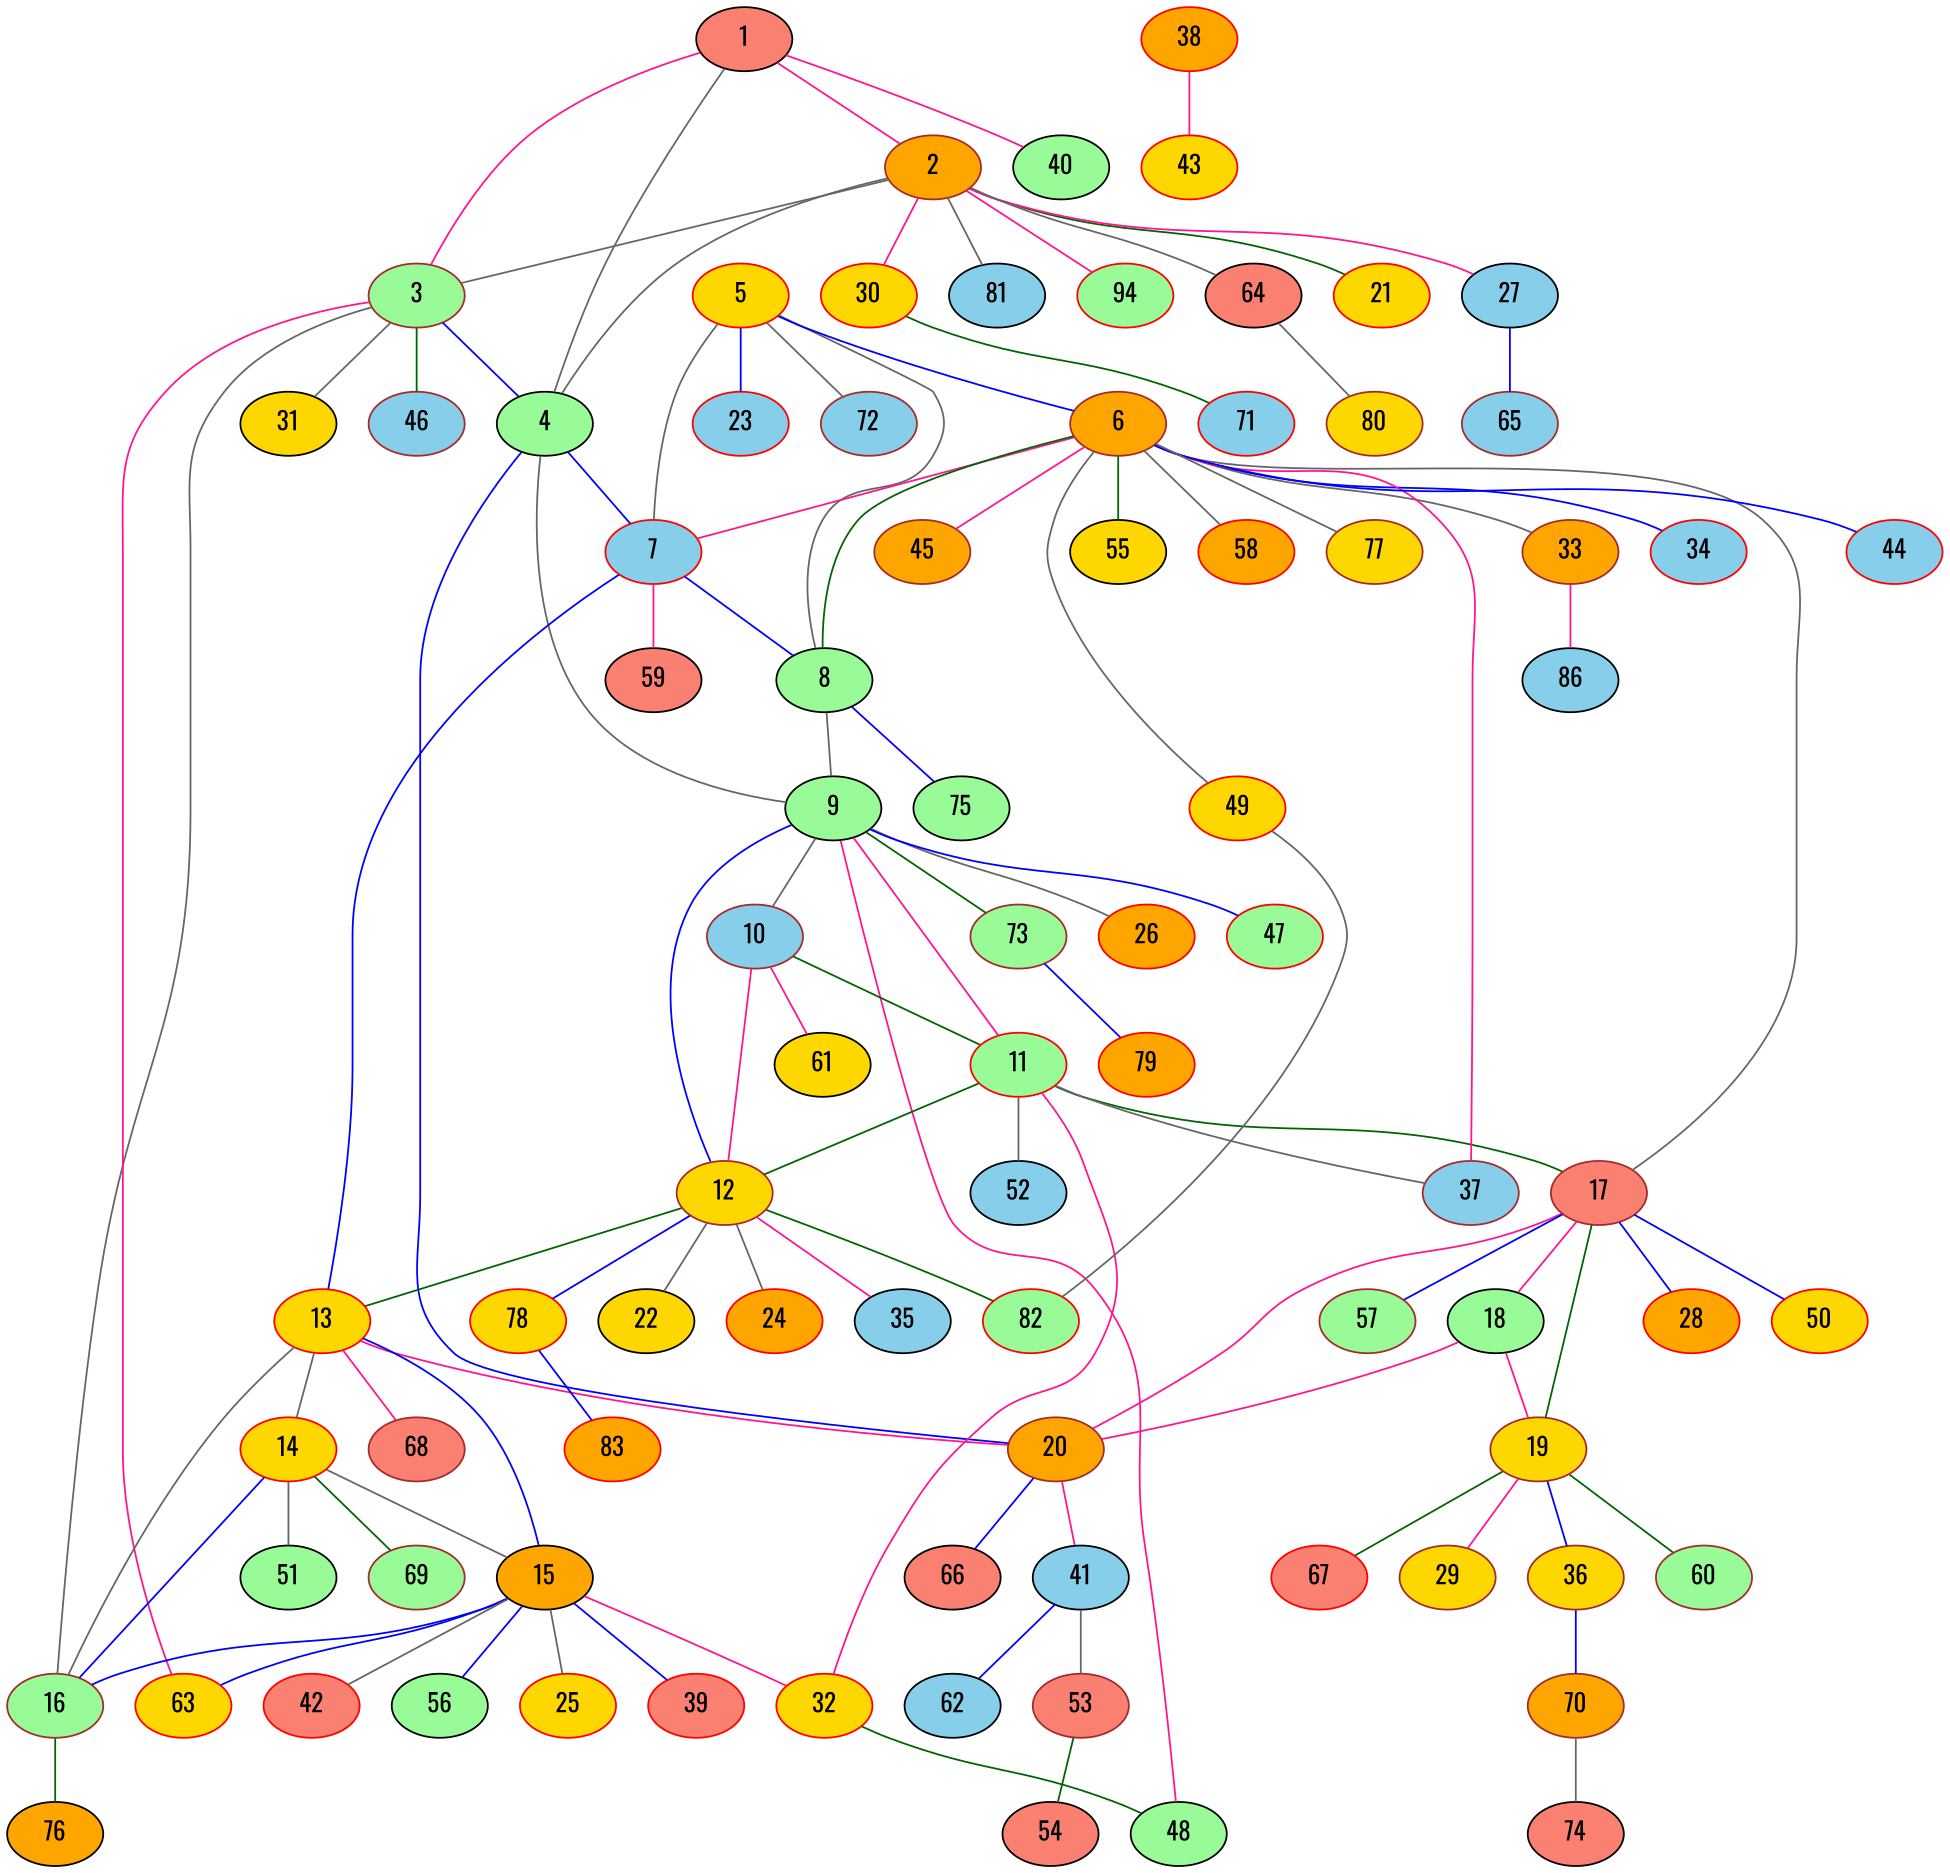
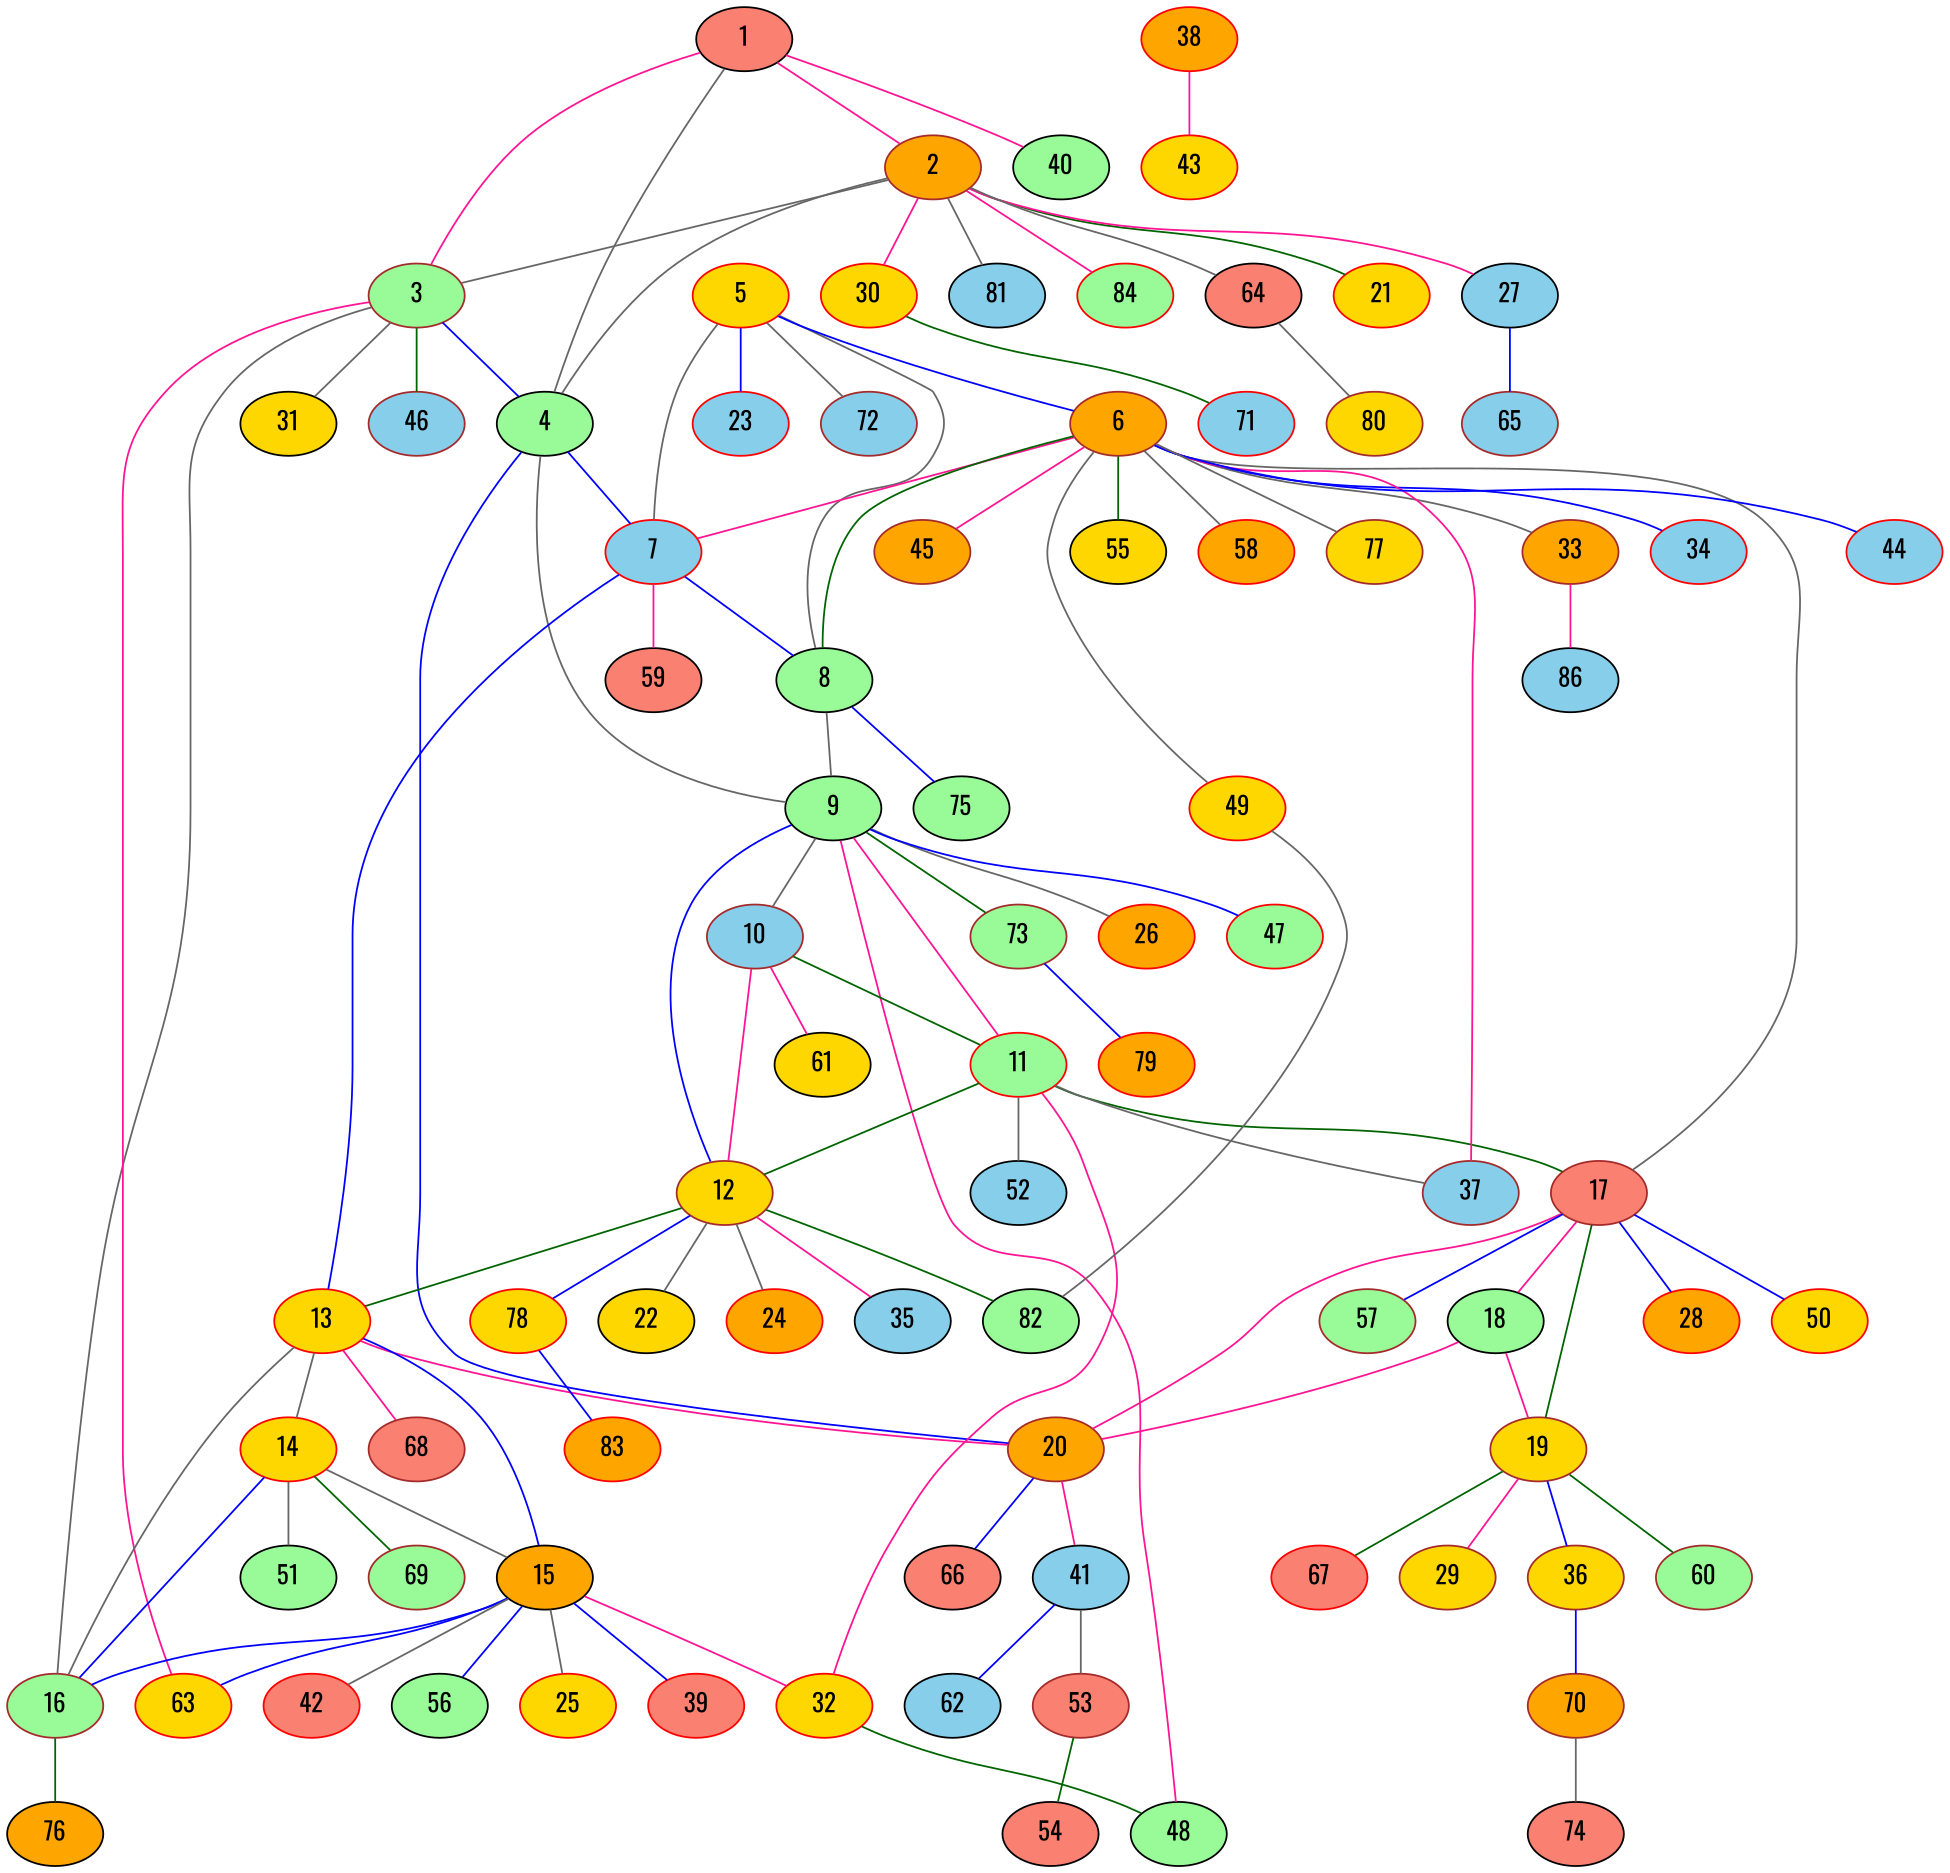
(1125, 296) -> (1125, 296)
(1031, 1321) -> (1031, 1321)
